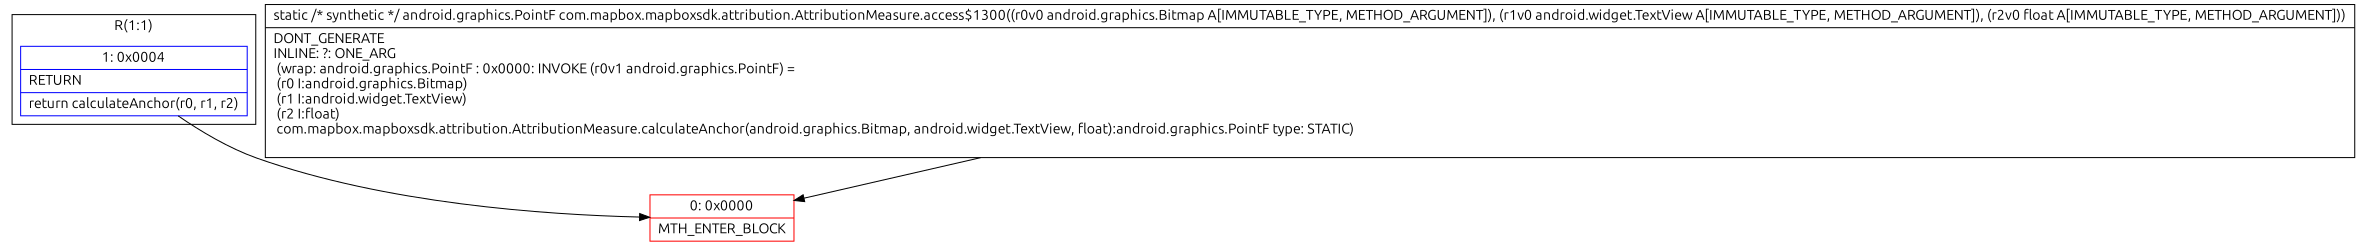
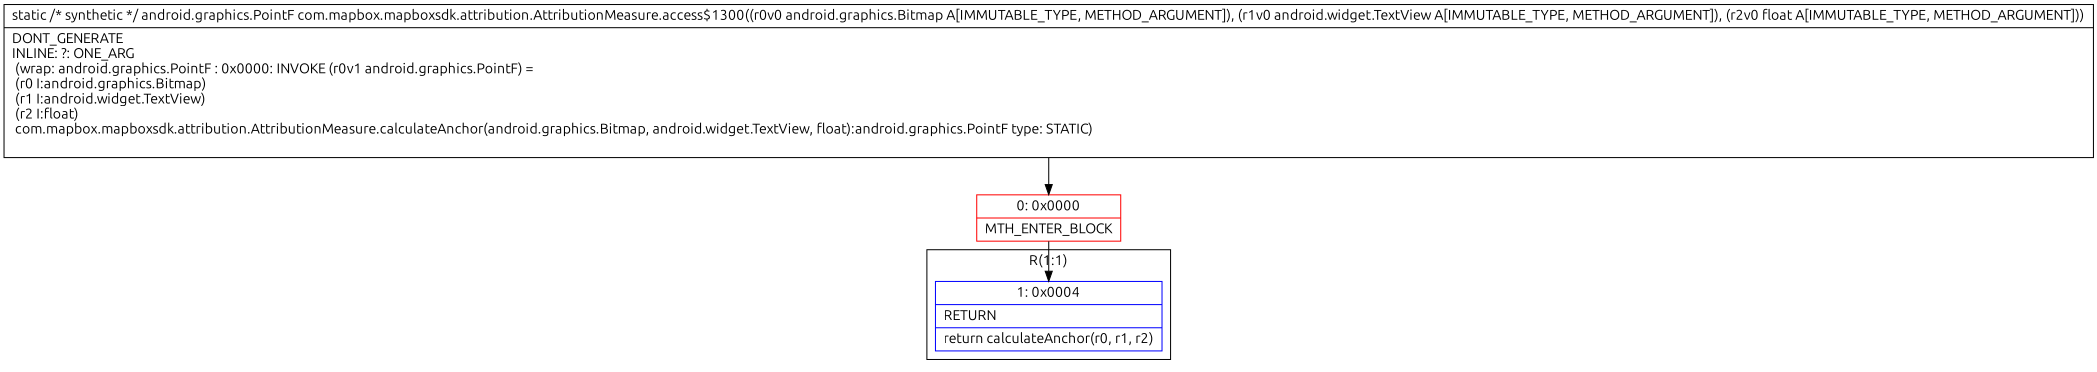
(402, 195) -> (1049, 256)
